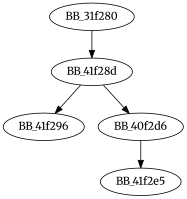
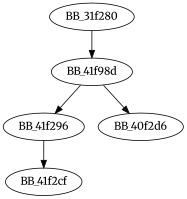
(92, 72) -> (92, 72)
none -> (44, 182)
(141, 182) -> none
